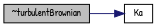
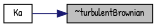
(102, 14) -> (45, 14)
